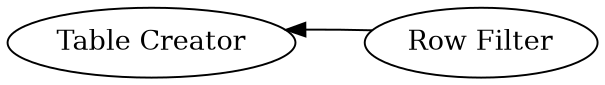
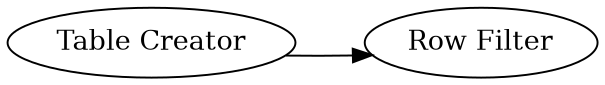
(339, 30) -> (319, 56)
